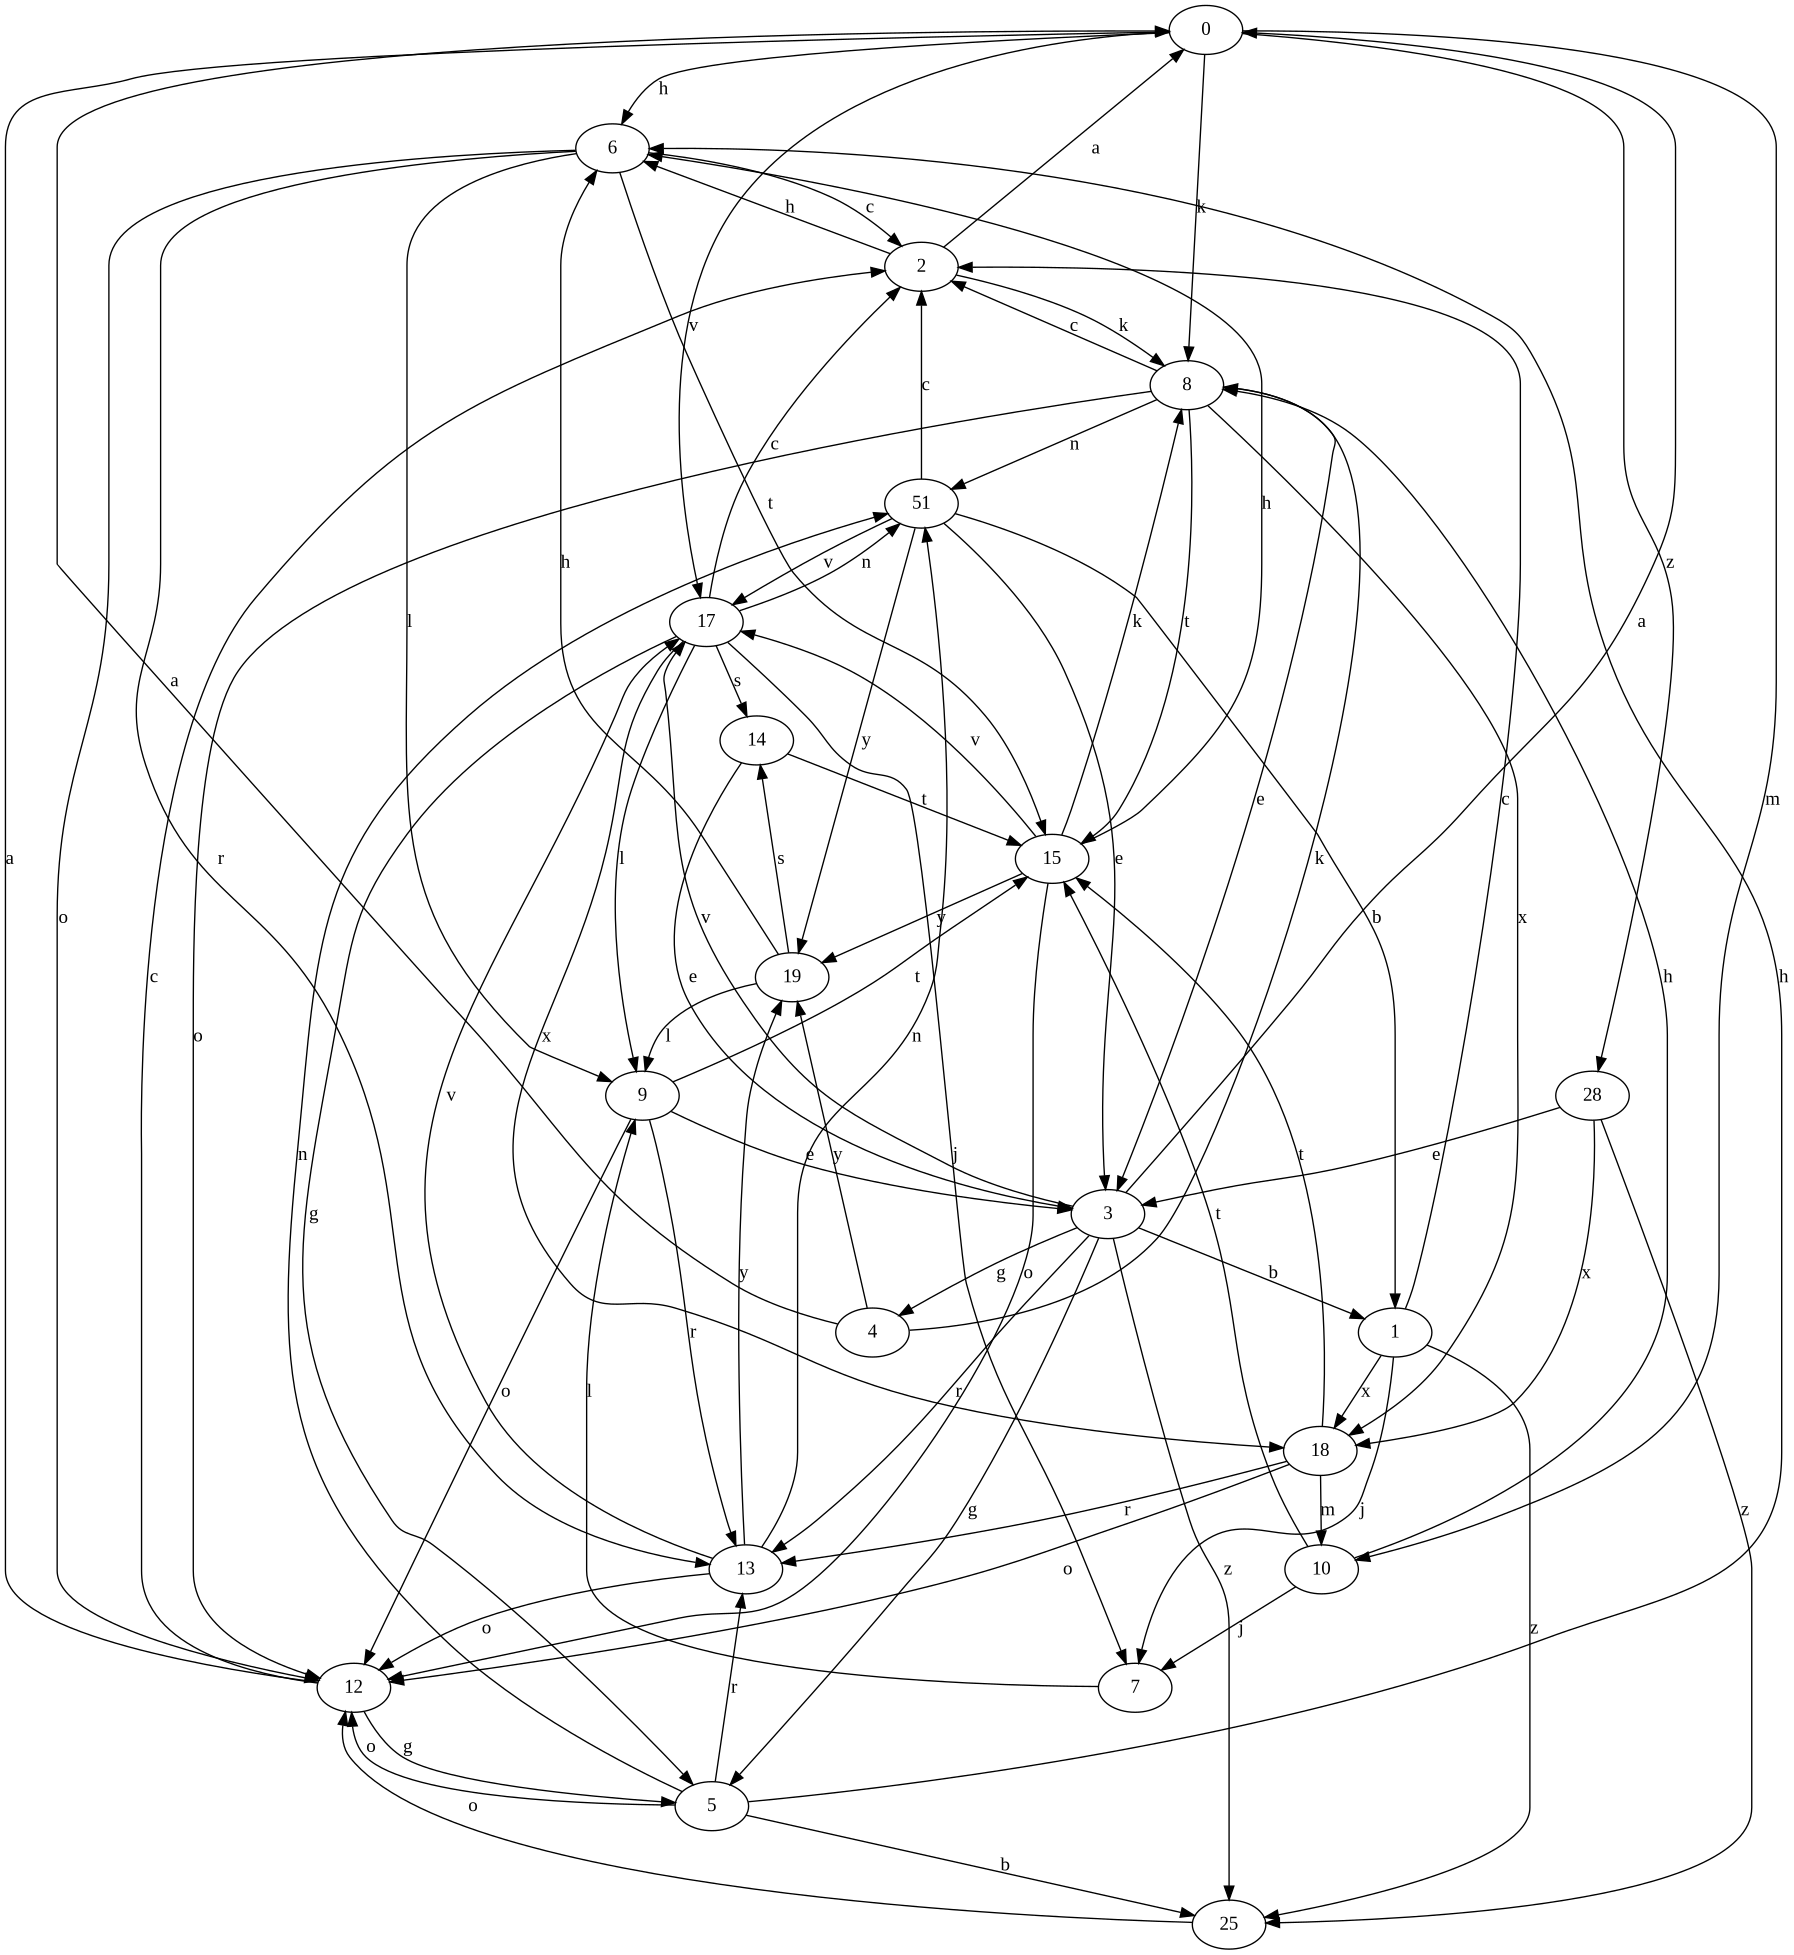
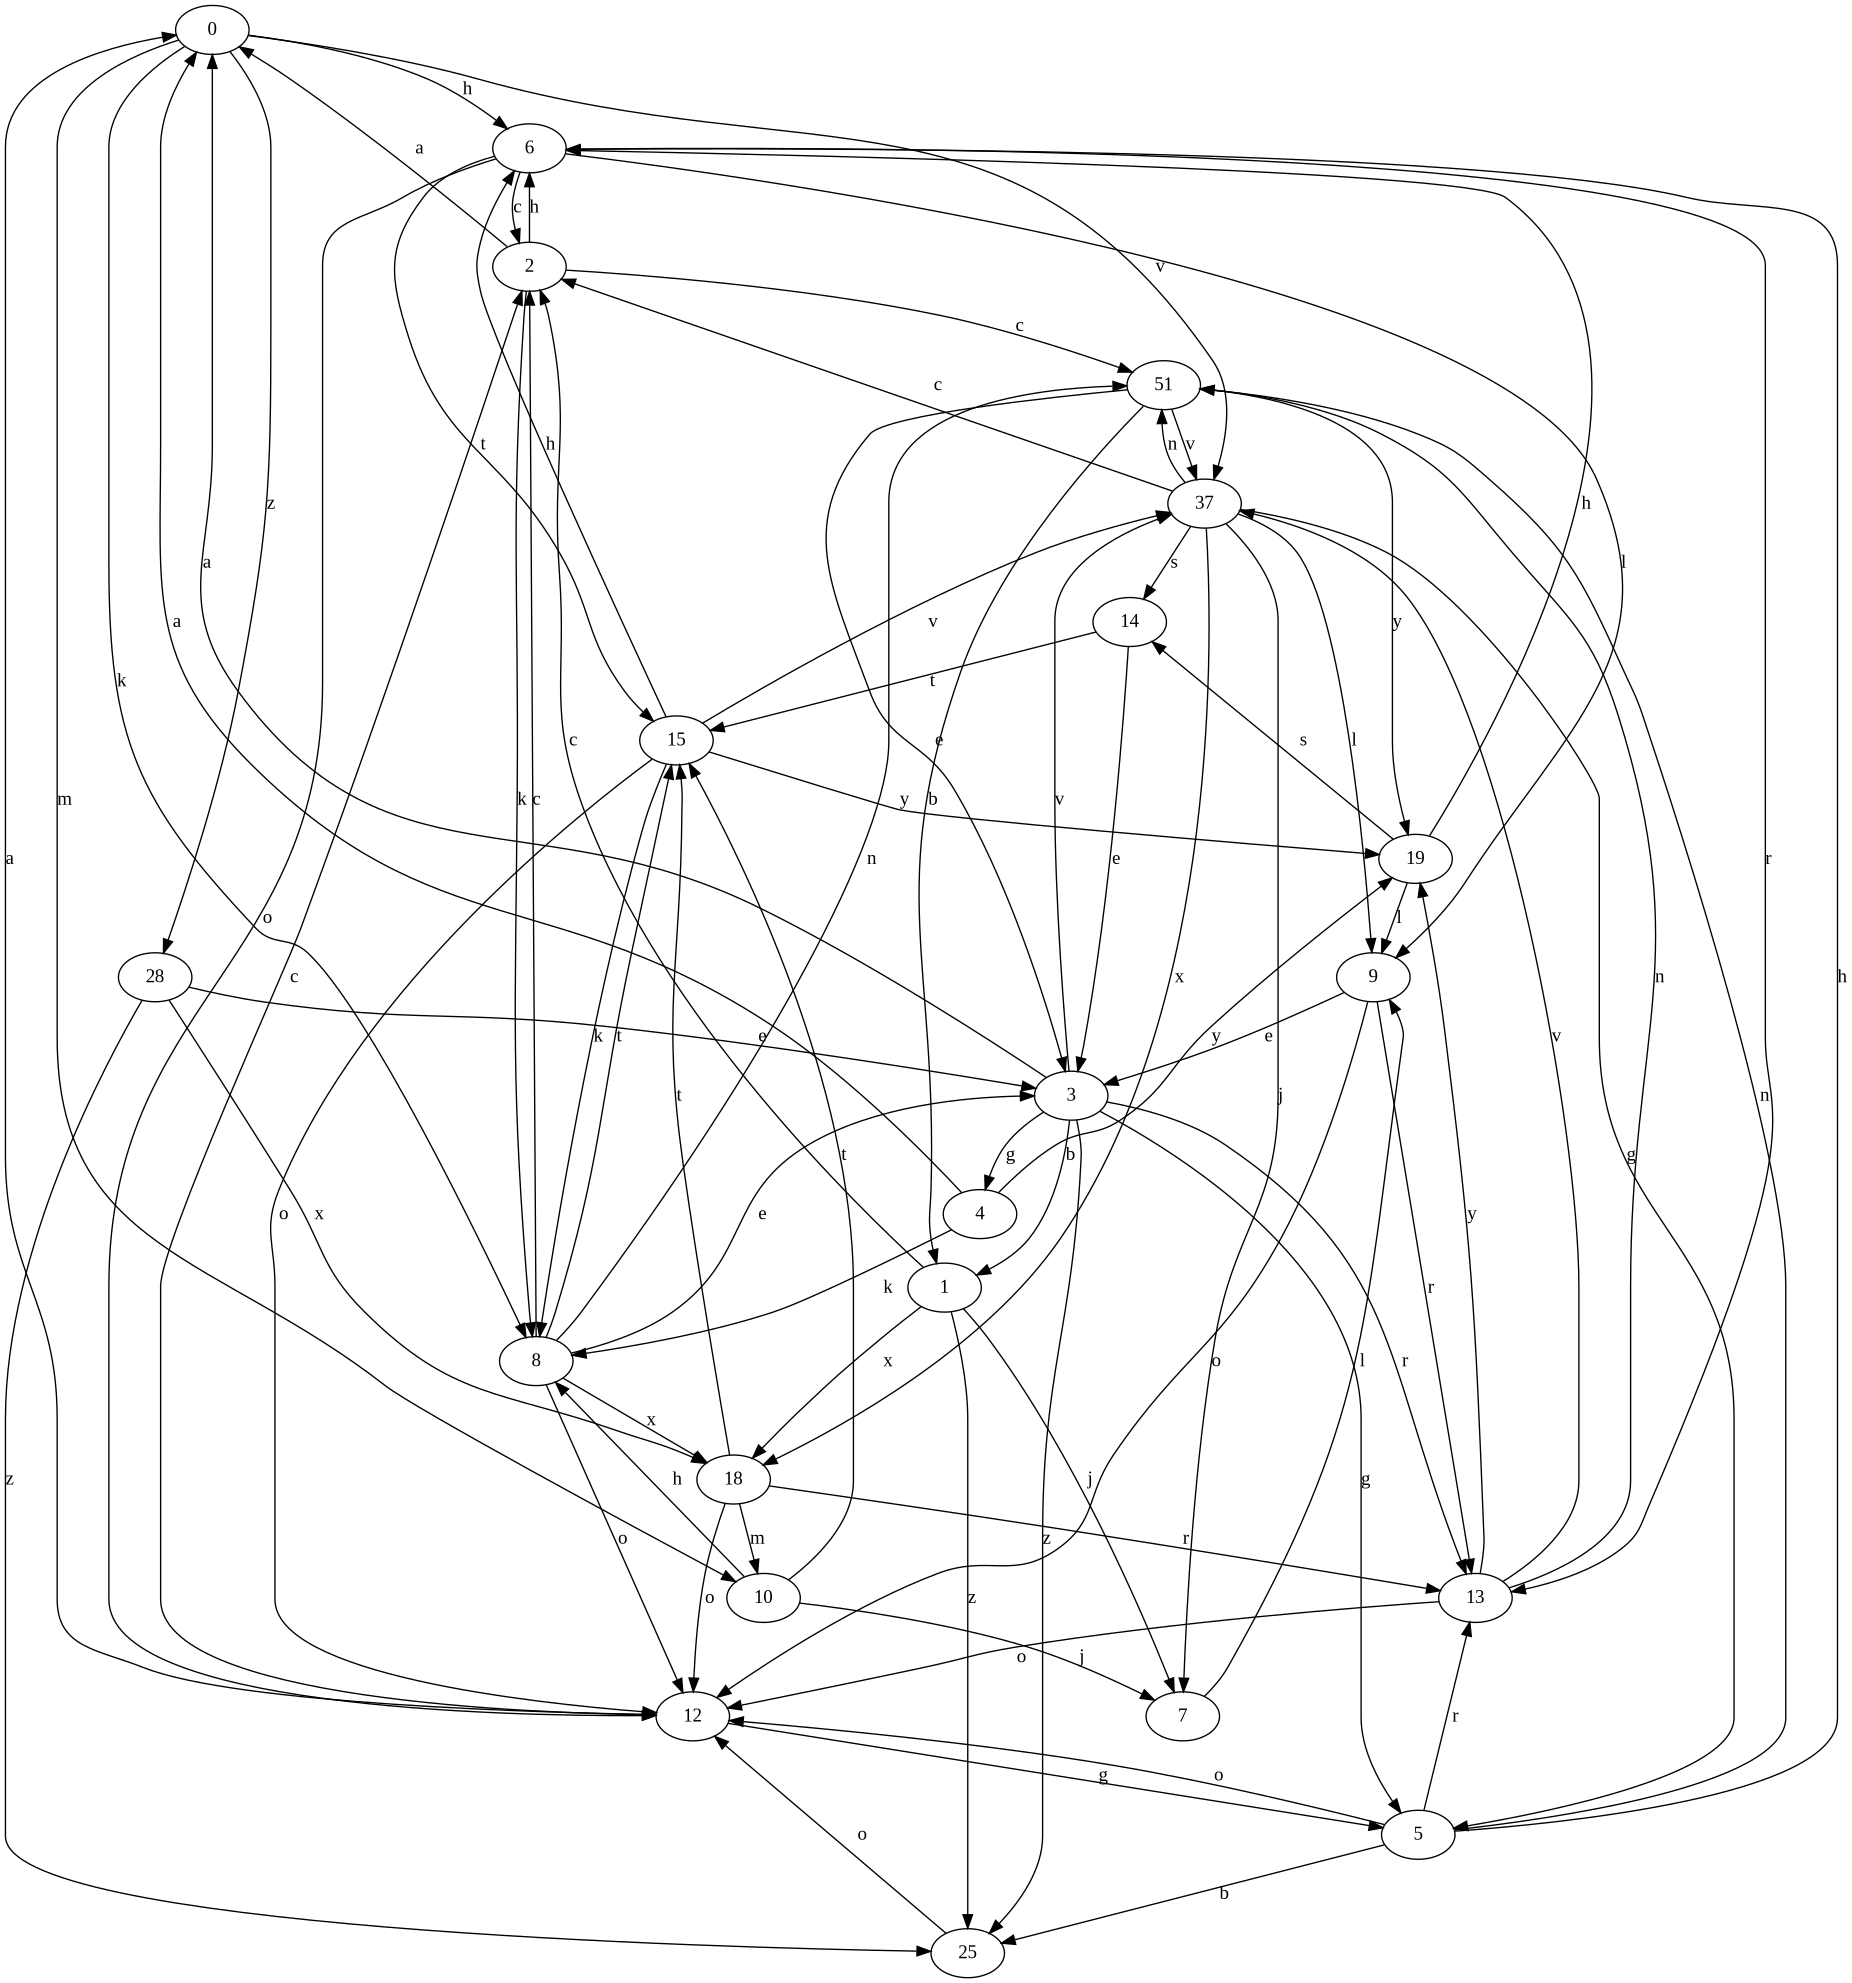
(921, 392) -> (847, 299)
(706, 622) -> (1205, 504)
(851, 996) -> none
